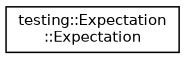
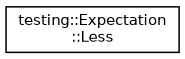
(93, 30) -> (93, 30)
